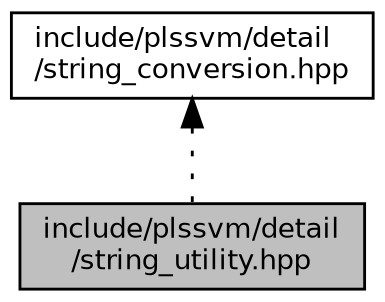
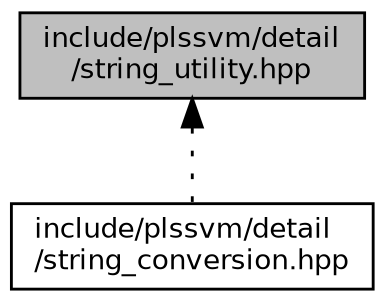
(192, 166) -> (192, 166)
